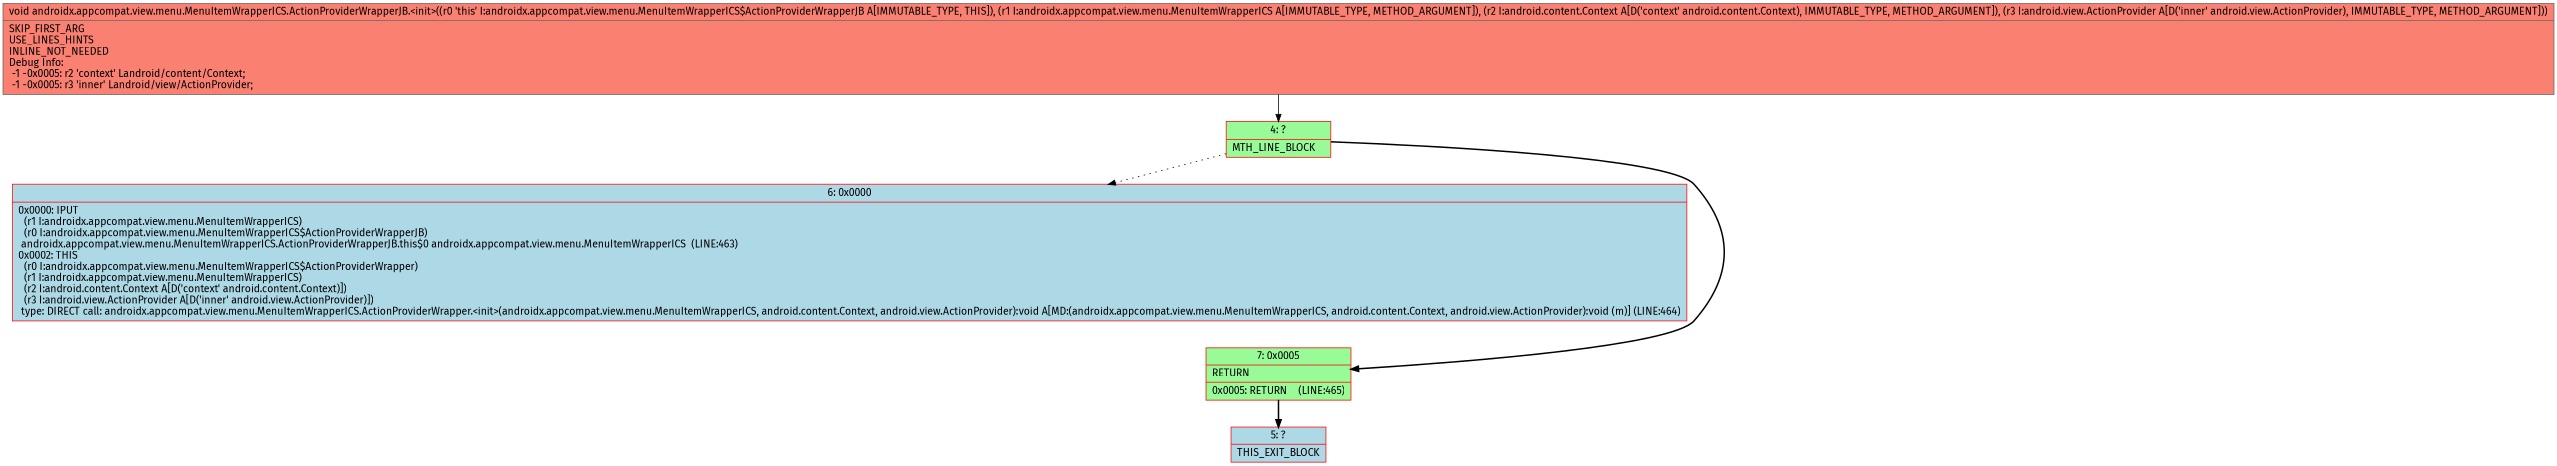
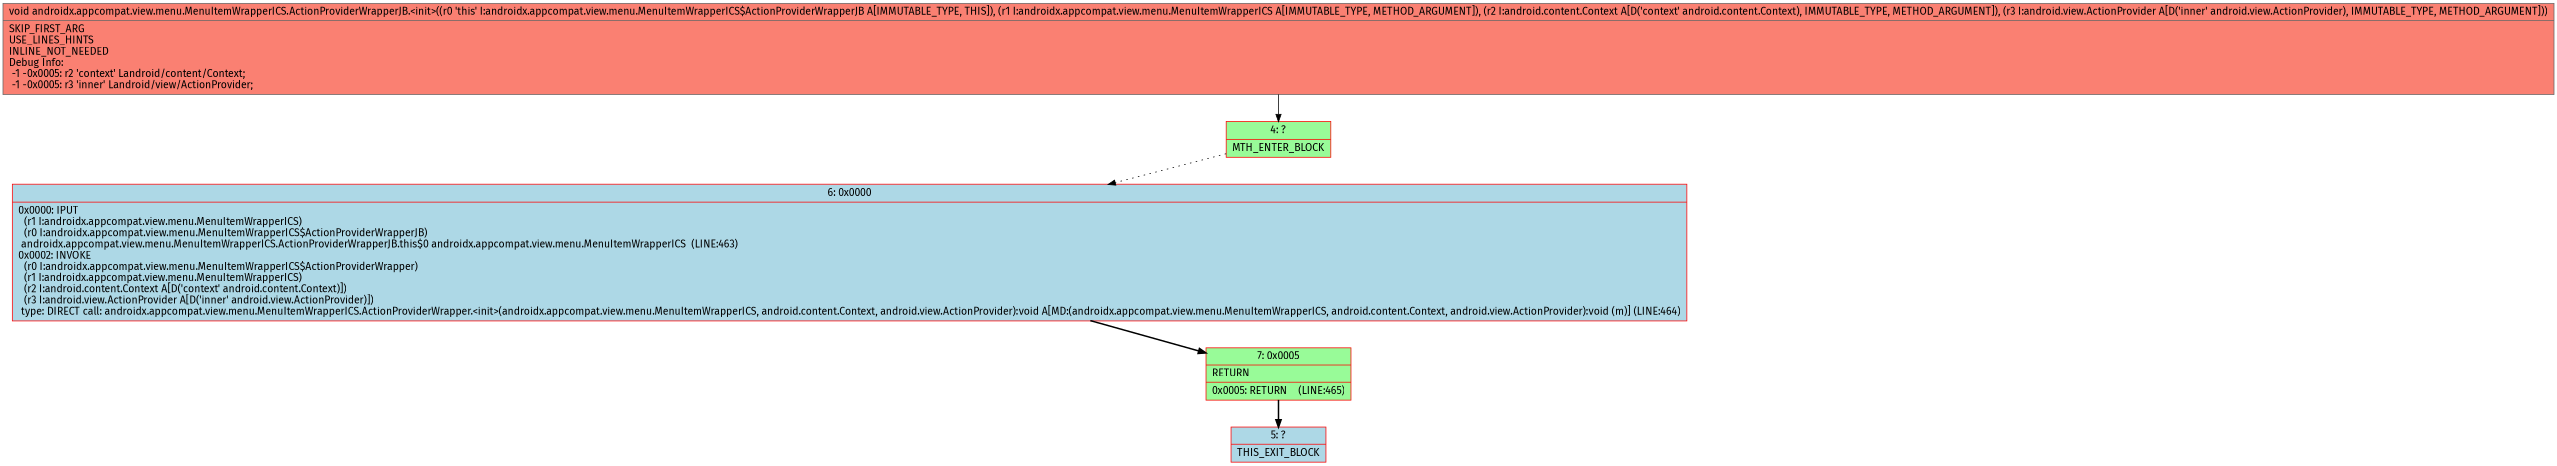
(1274, 148) -> (1278, 148)
(1723, 239) -> (1145, 336)
(51, 256) -> (58, 256)
